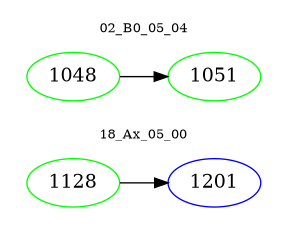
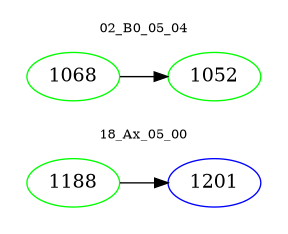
(73, 77) -> (73, 77)
(214, 77) -> (214, 77)
(73, 183) -> (73, 183)
